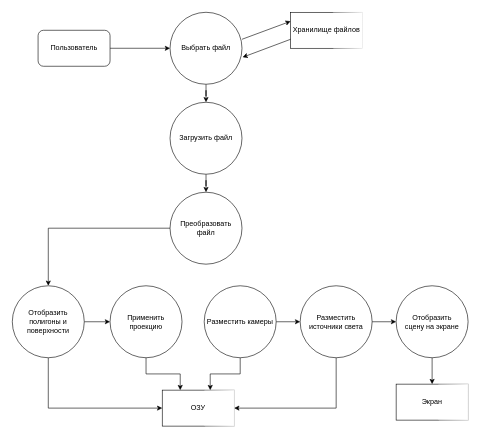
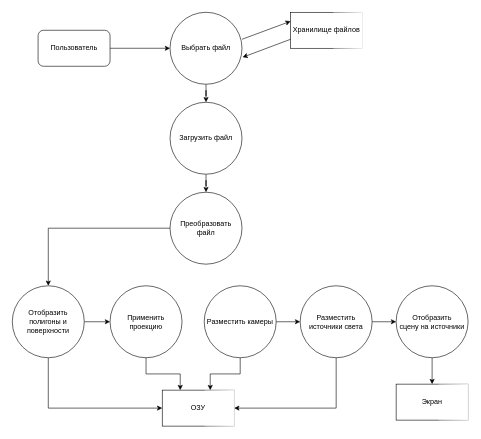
(432, 322) -> (432, 322)
